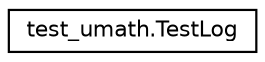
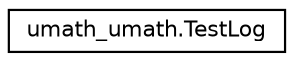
(133, 31) -> (147, 31)
